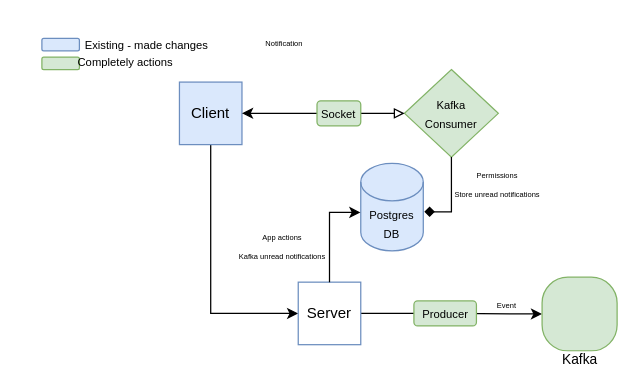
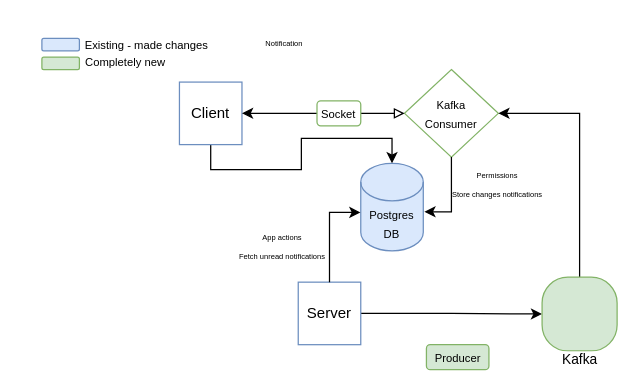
(126, 62) -> (126, 62)
(211, 113) -> (211, 113)
(339, 113) -> (339, 113)
(451, 113) -> (451, 113)
none -> (579, 158)
(498, 182) -> (498, 182)
(435, 212) -> (434, 212)
(283, 244) -> (283, 244)
(211, 280) -> (301, 146)
(506, 303) -> none
(445, 313) -> (458, 357)
